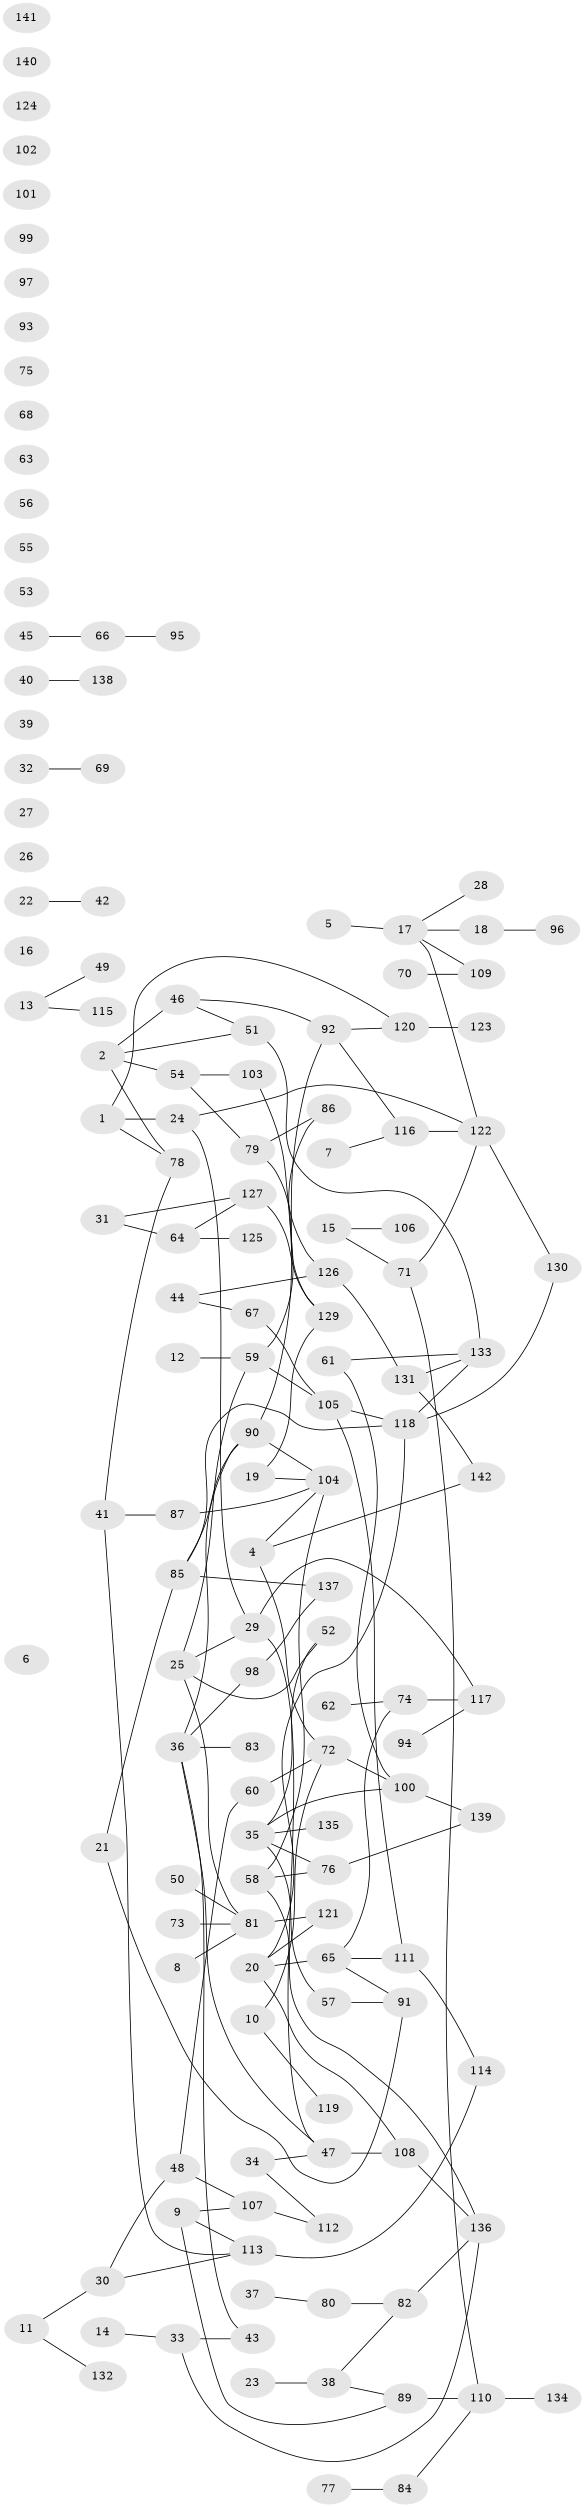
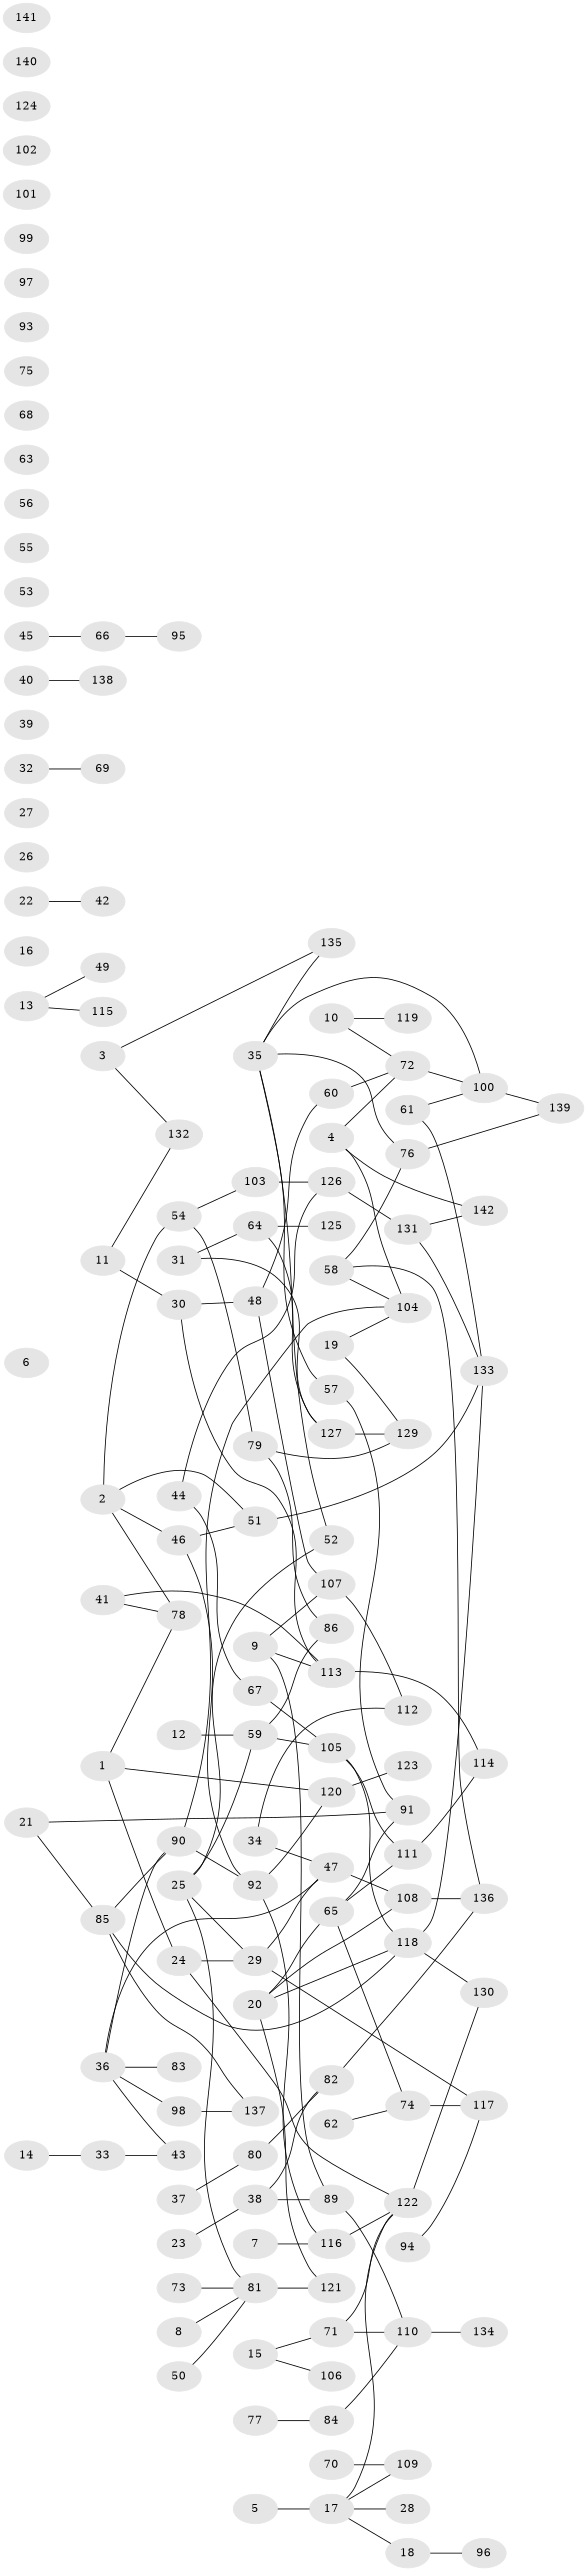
none -> (103, 1056)
(178, 1515) -> none
(378, 2452) -> none
